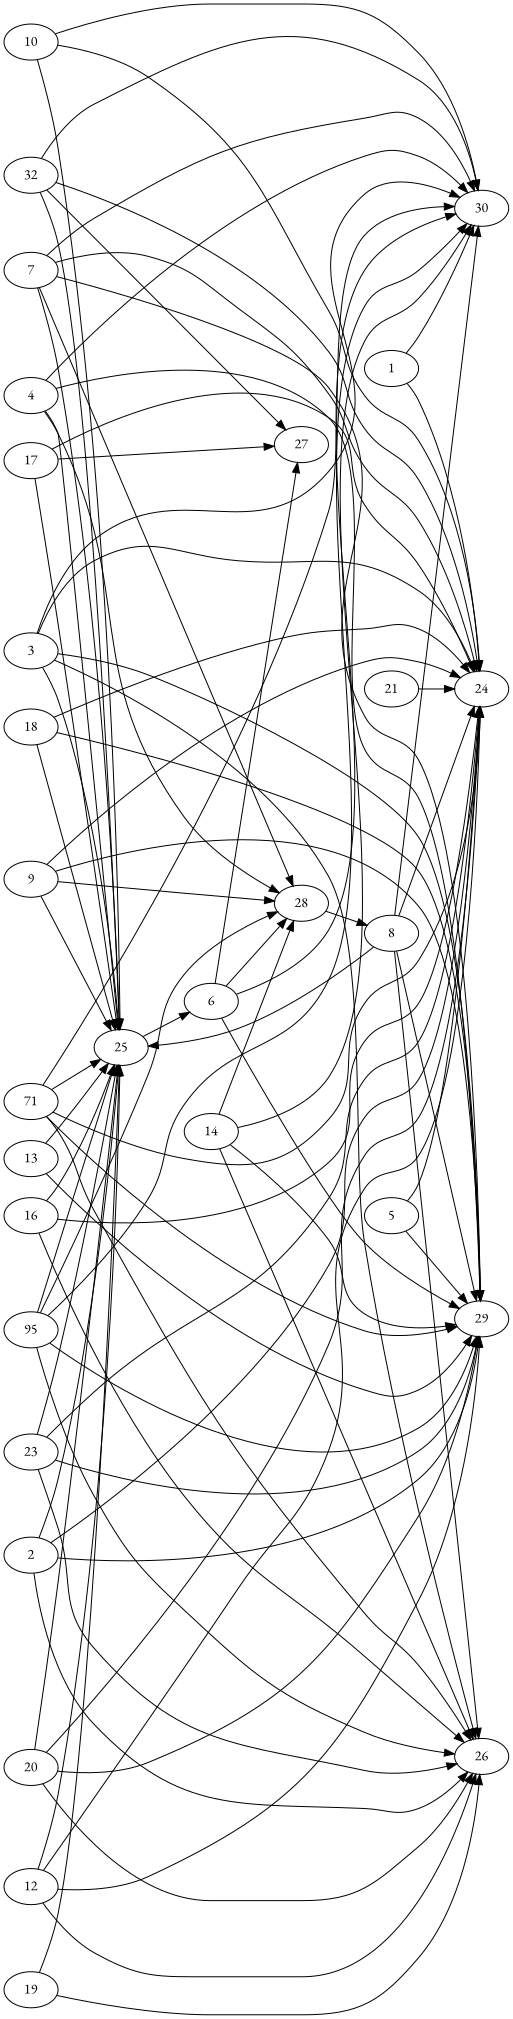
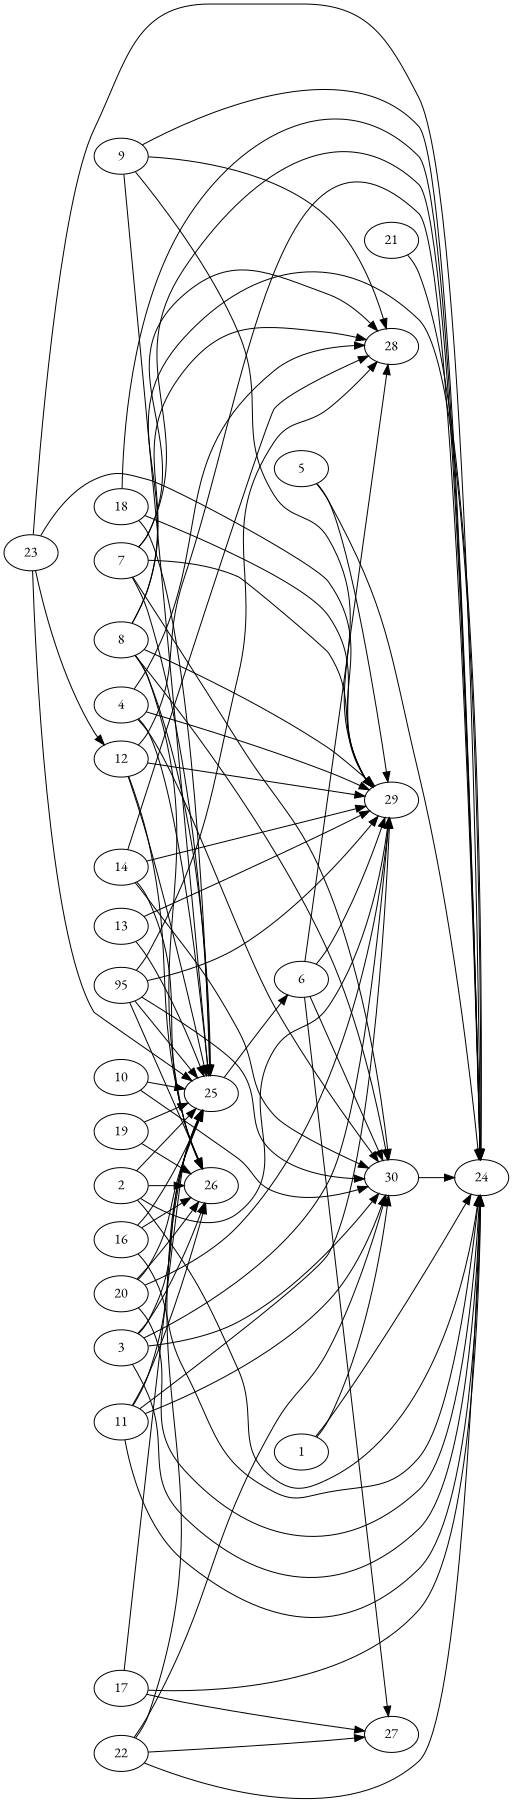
(31, 175) -> (121, 1753)
(328, 310) -> (432, 1178)
(342, 917) -> (170, 393)
(31, 1102) -> (121, 1422)
(168, 1714) -> (60, 657)
